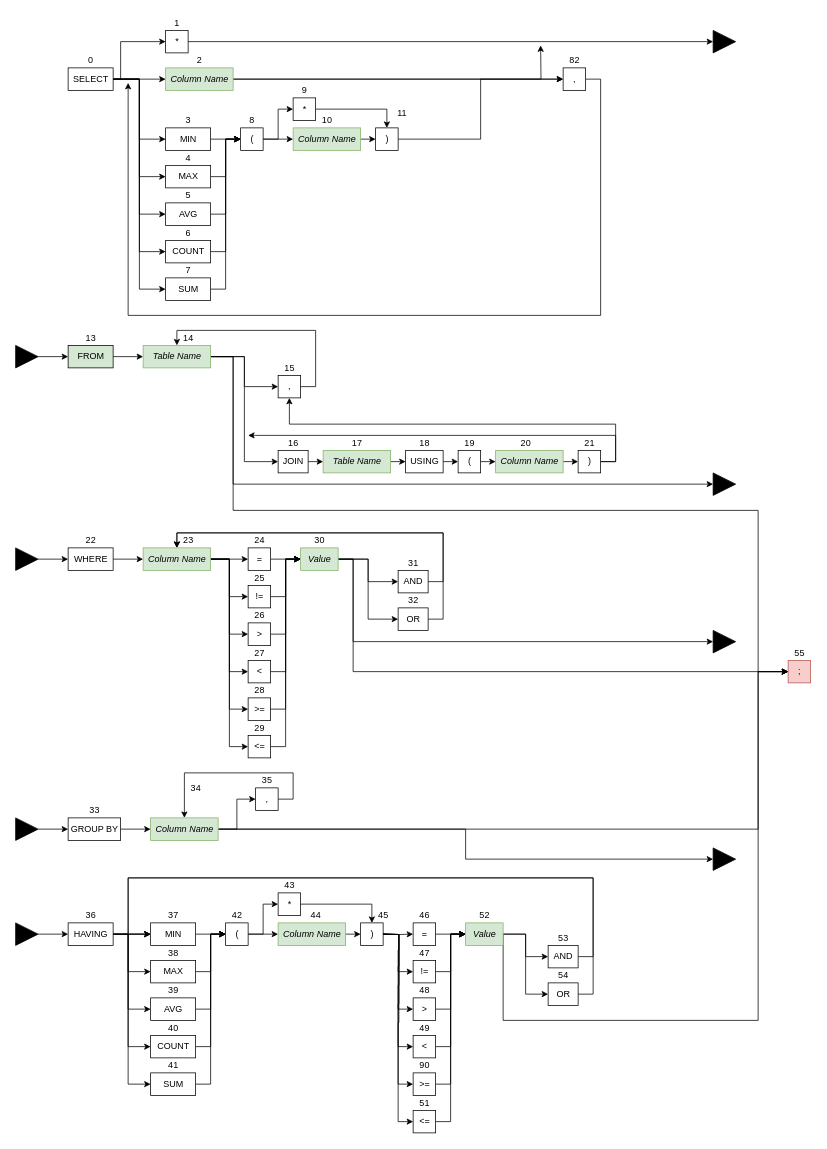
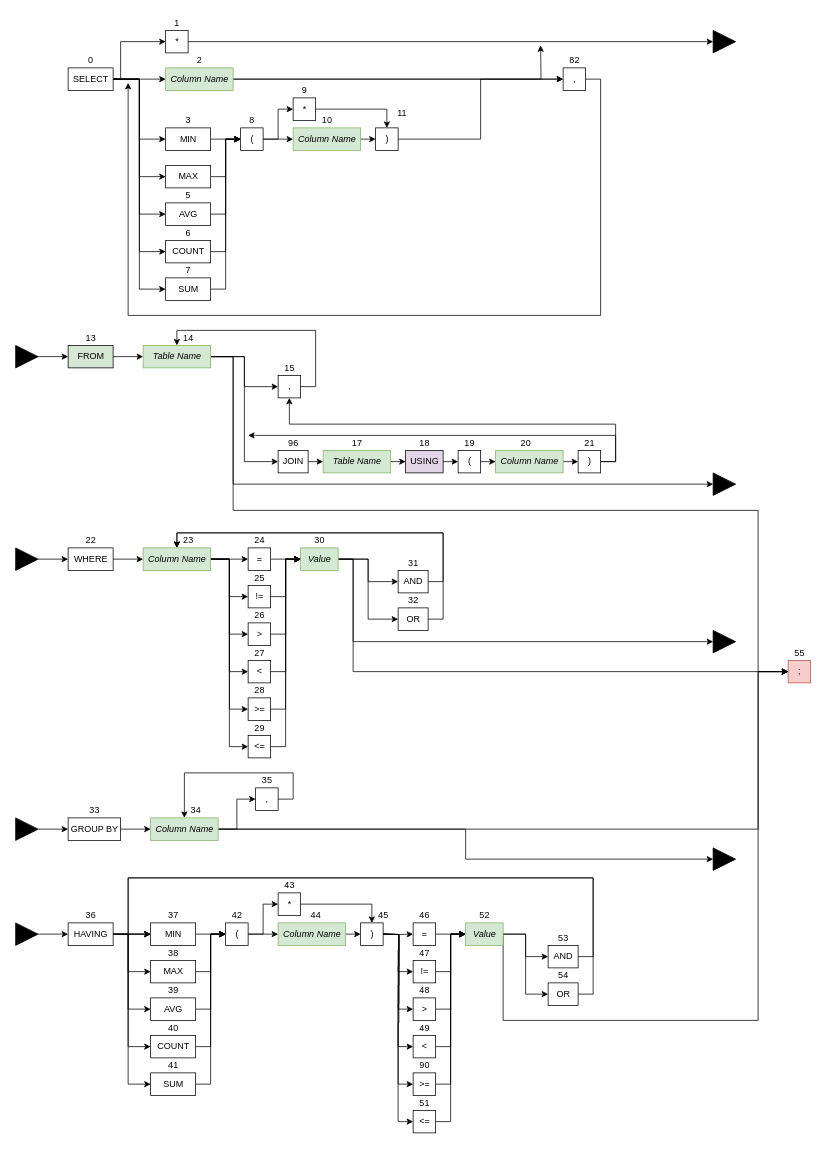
(188, 158) -> none
(293, 443) -> (293, 443)
(424, 462) -> (424, 462)
(195, 788) -> (195, 810)
